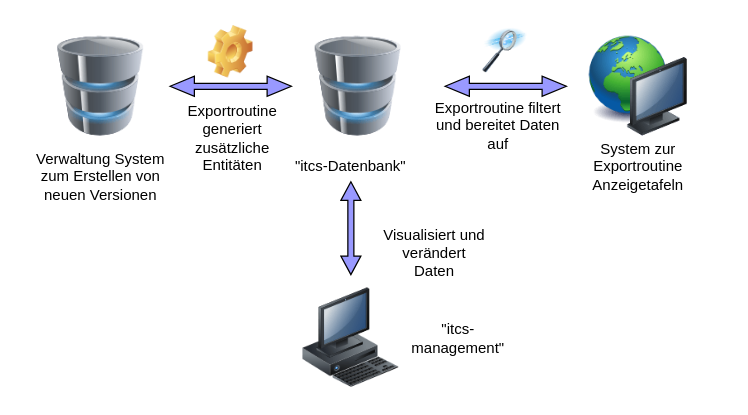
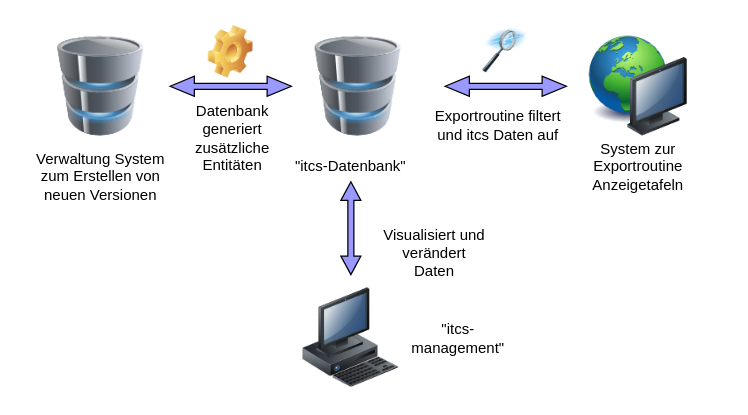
(498, 126) -> (498, 126)
(233, 138) -> (233, 138)
